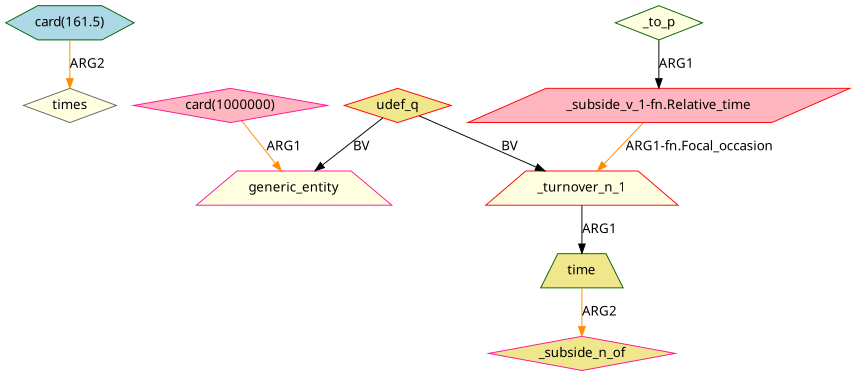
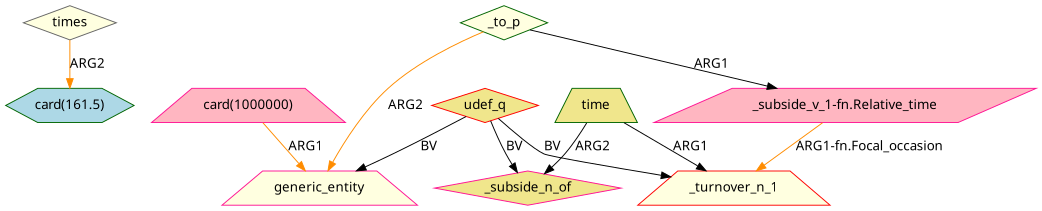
(70, 59) -> (70, 59)
none -> (395, 82)
(230, 105) -> (248, 105)
(659, 105) -> (845, 105)
none -> (500, 143)
(582, 225) -> (661, 144)
(582, 307) -> (571, 147)
